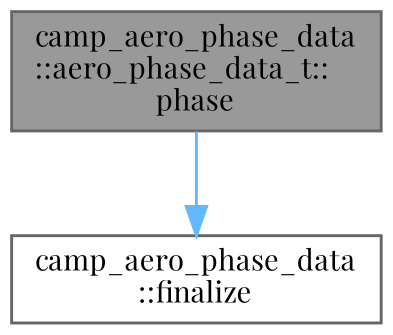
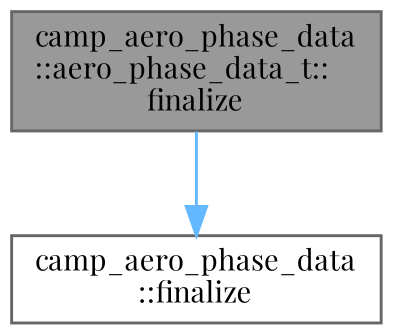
(196, 71) -> (196, 71)
